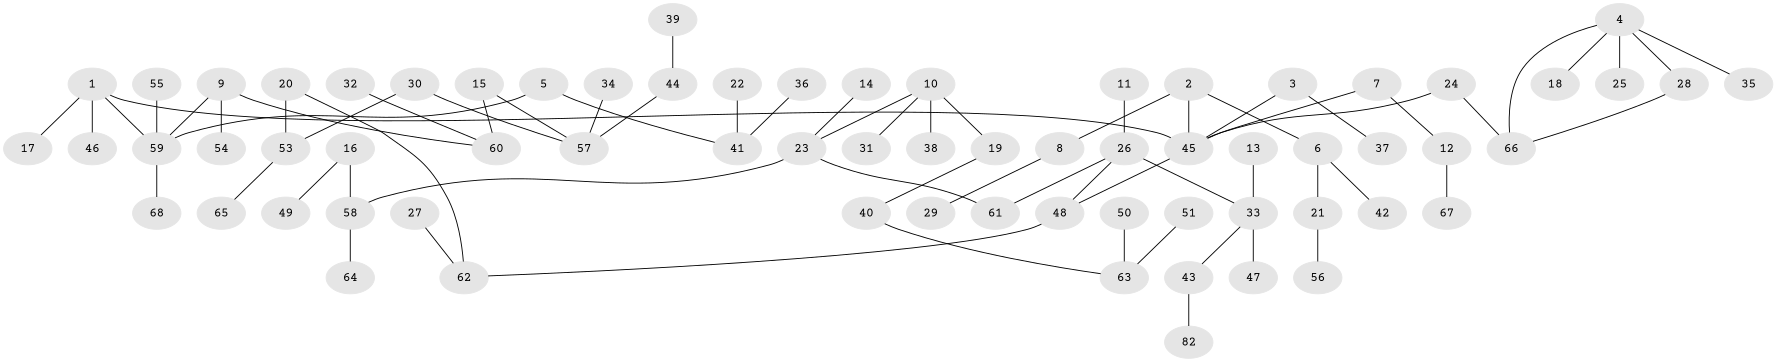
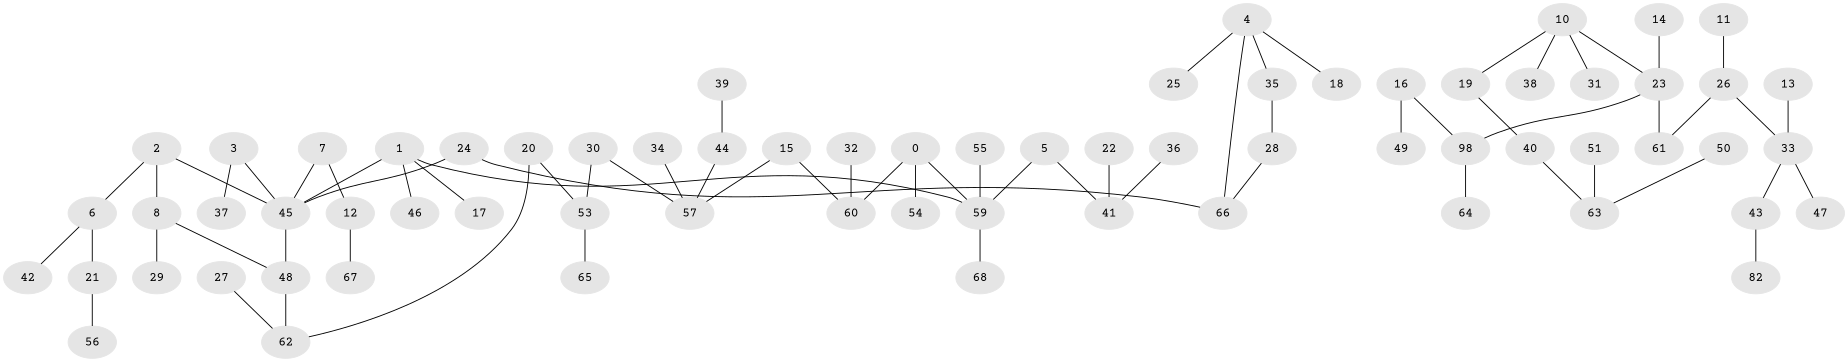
(1652, 52) -> (1272, 117)
(221, 84) -> (916, 149)
(1092, 181) -> (221, 245)
(350, 213) -> (1466, 149)
